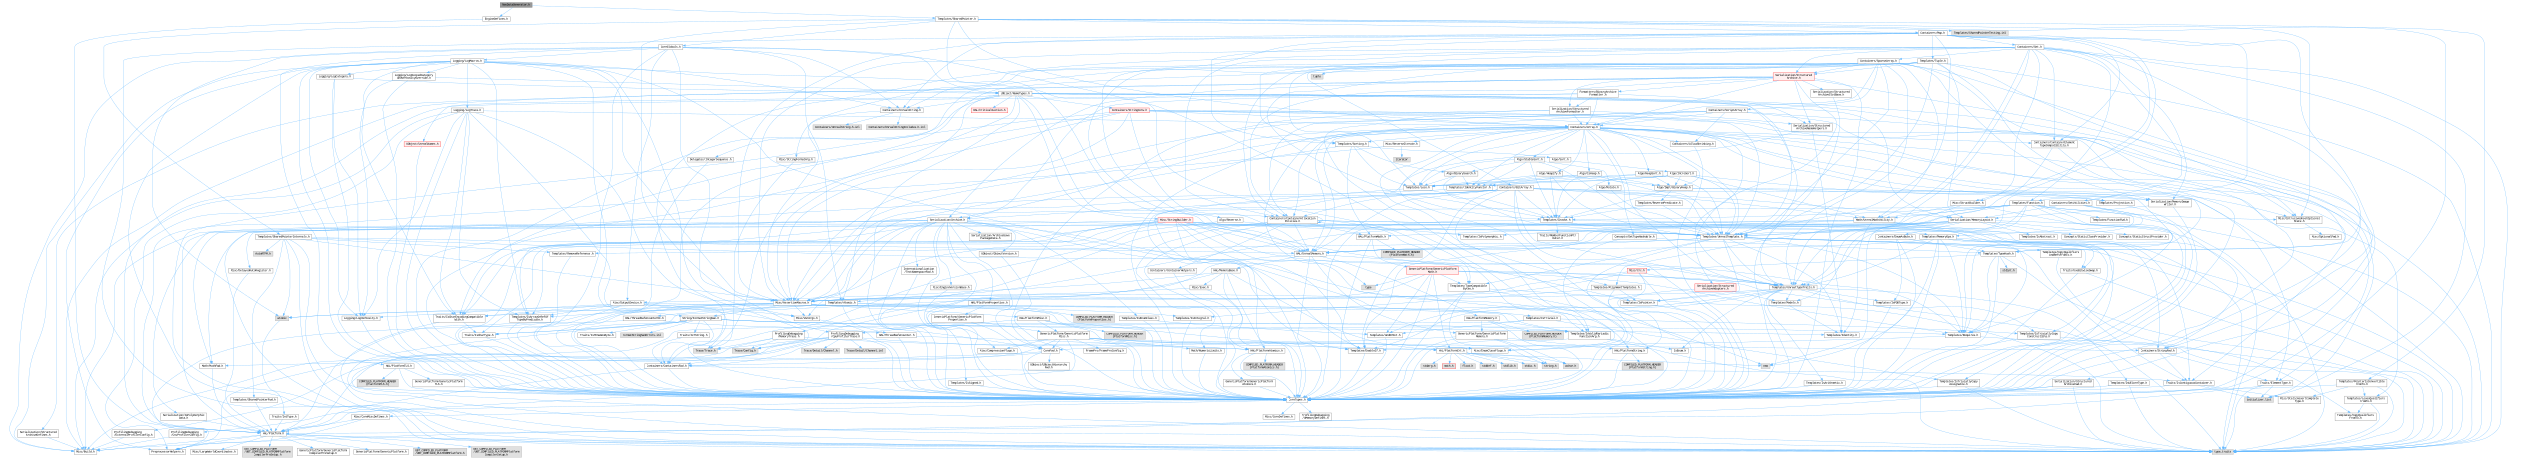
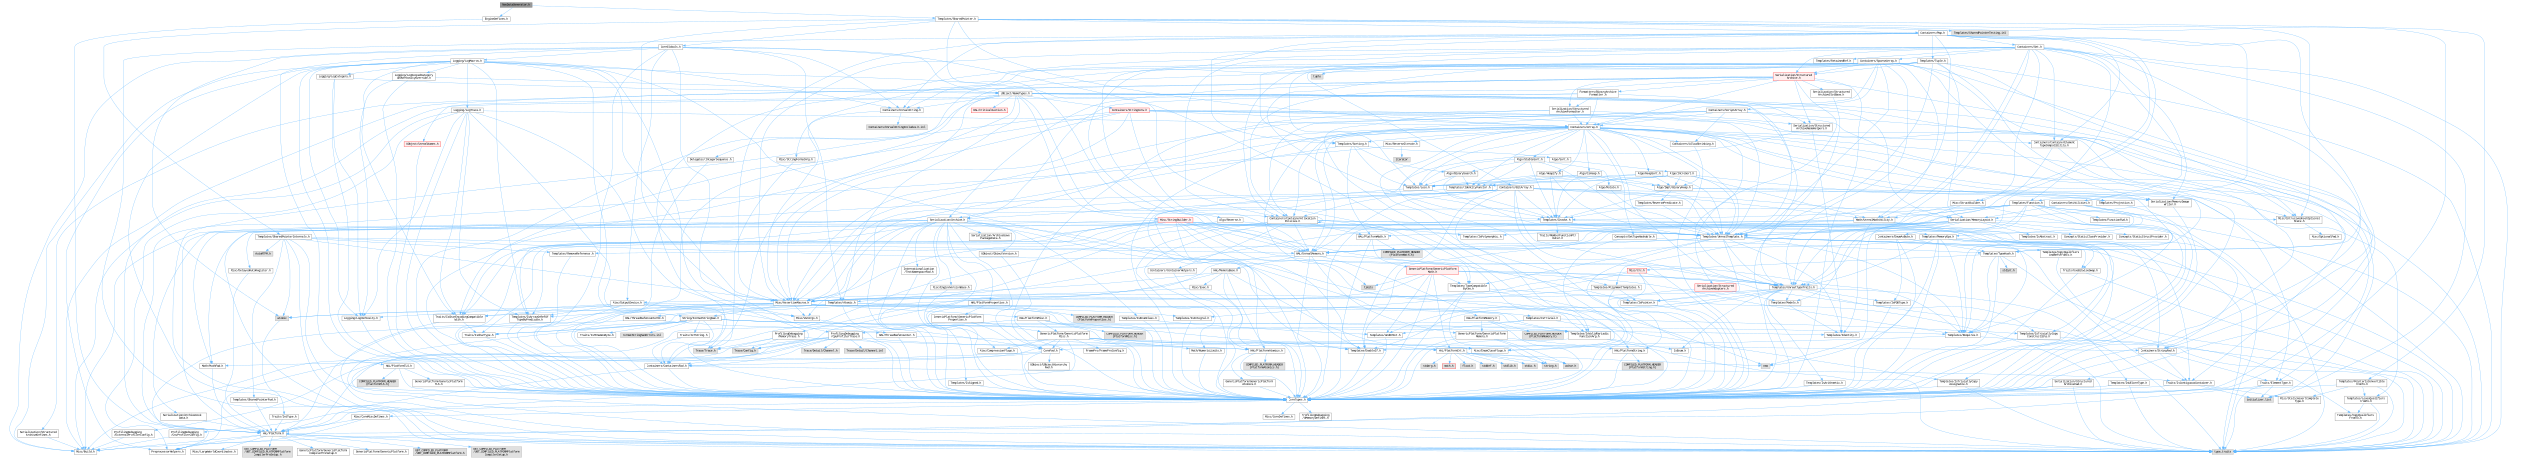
none -> (1834, 61)
(837, 127) -> none
(1368, 288) -> (1368, 288)
(184, 417) -> (184, 417)
